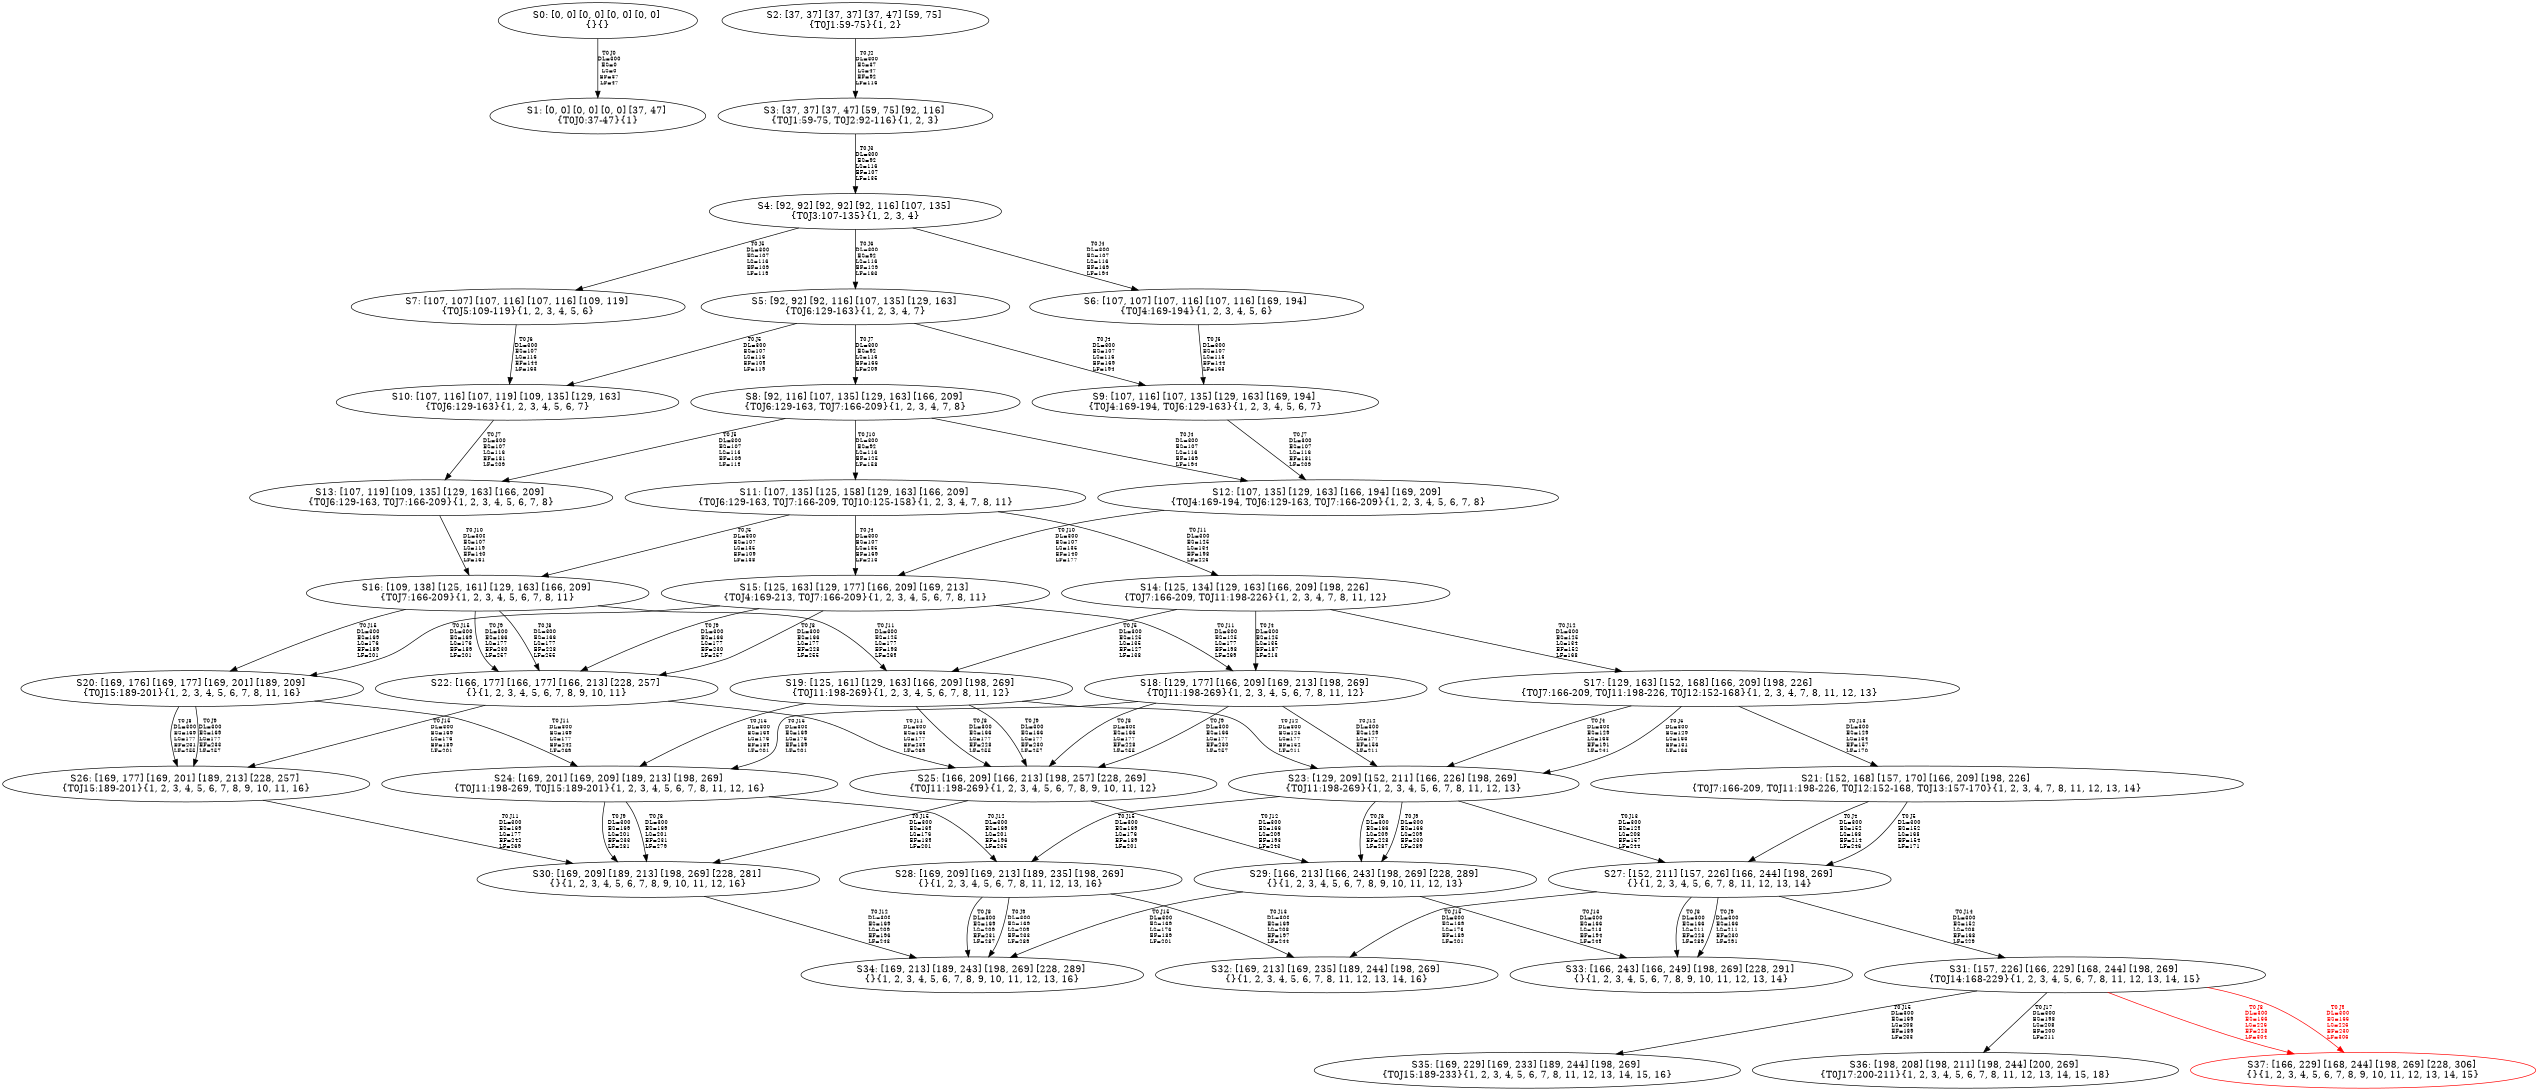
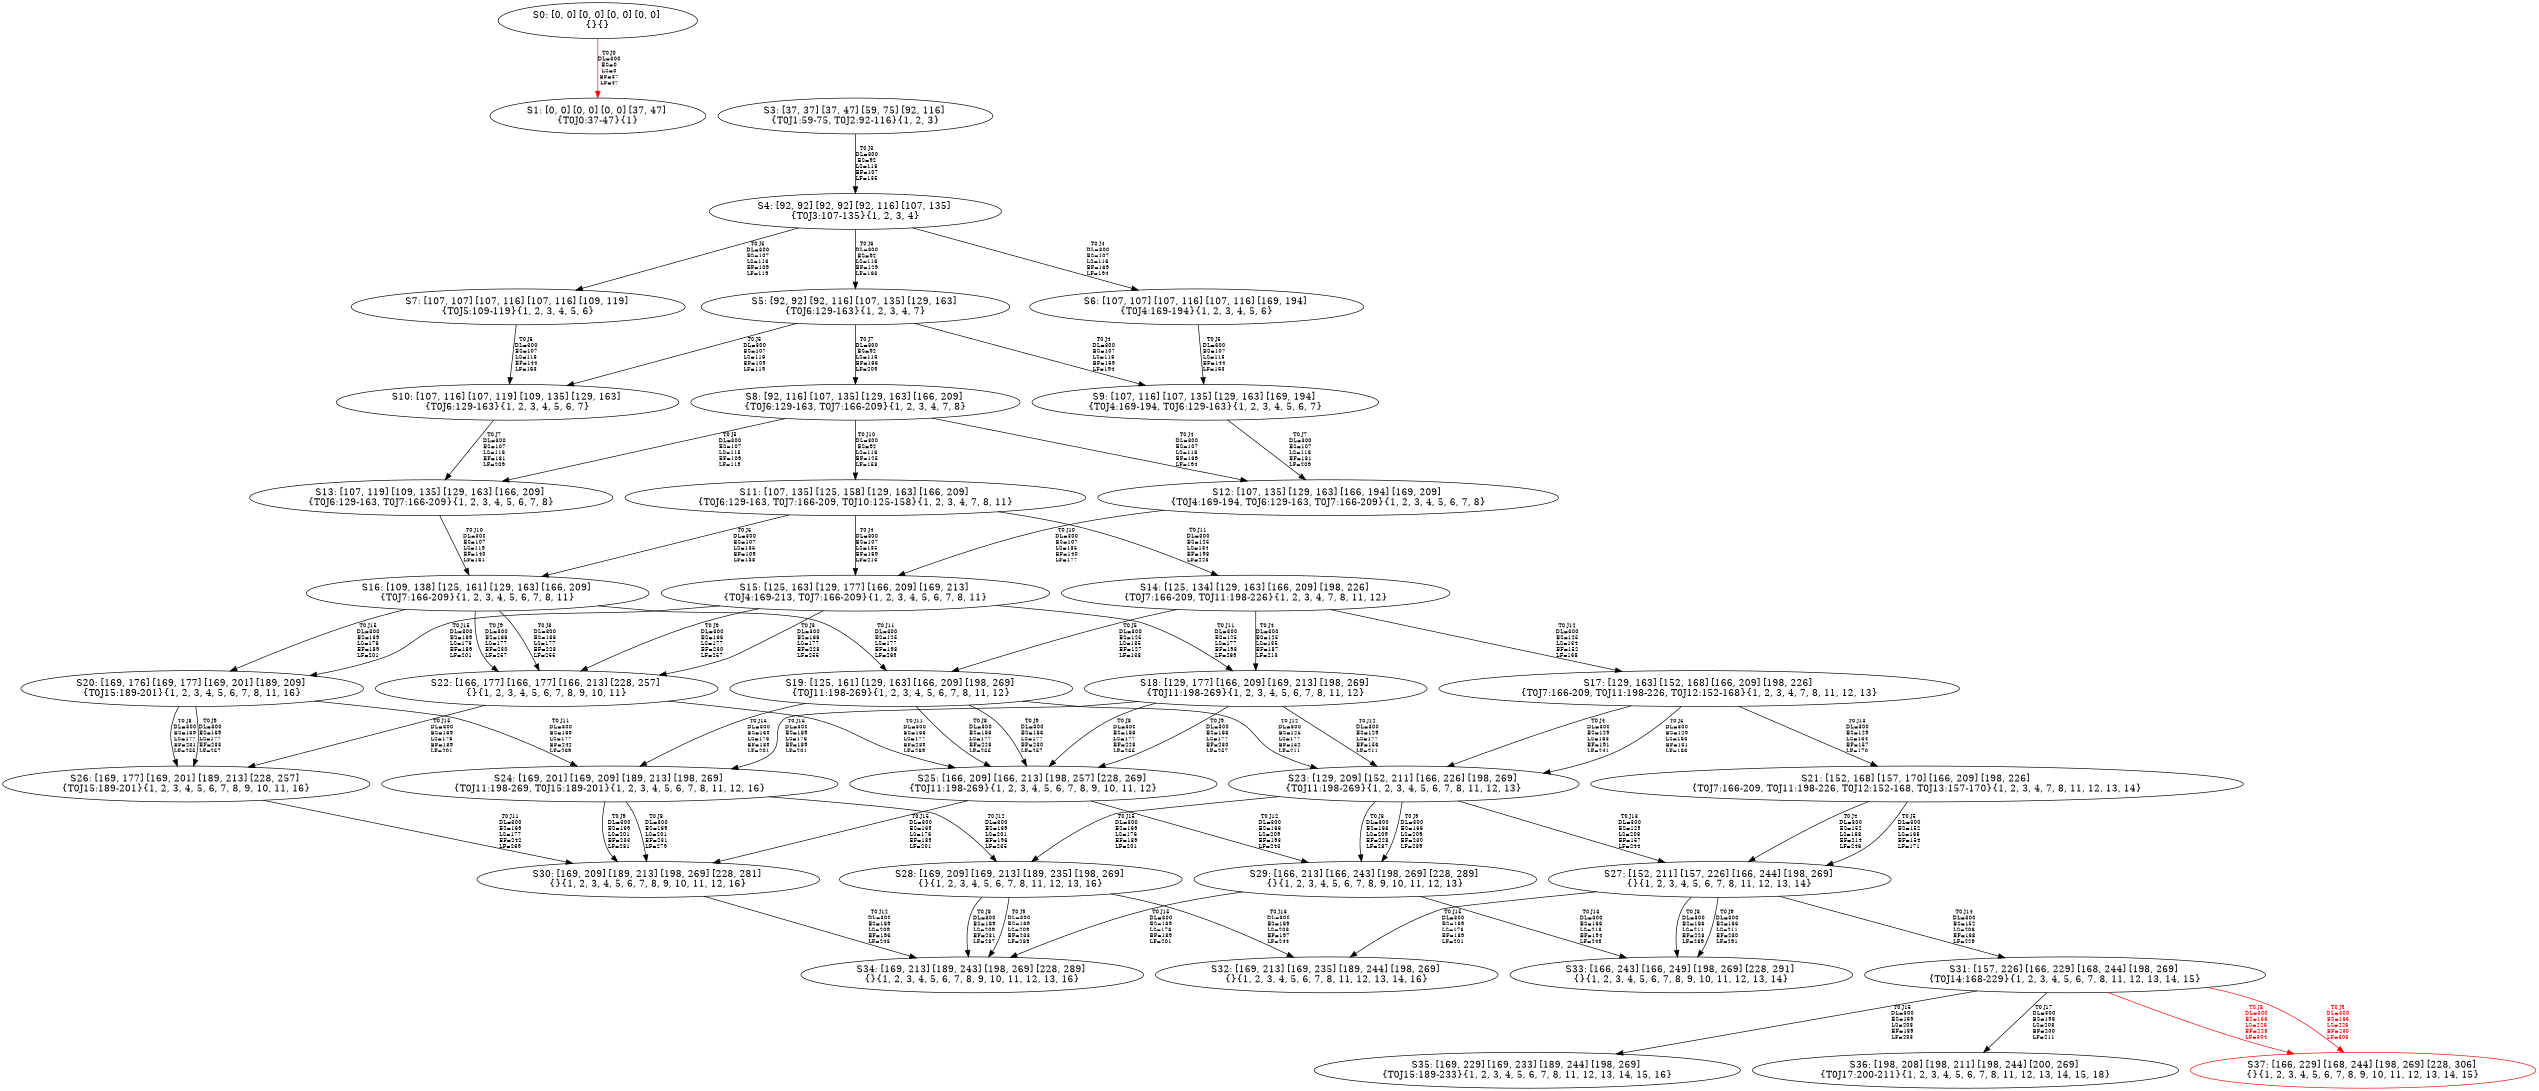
(855, 21) -> none
(598, 65) -> (598, 65)
